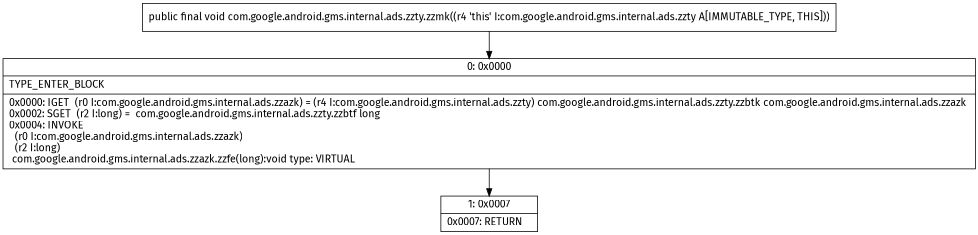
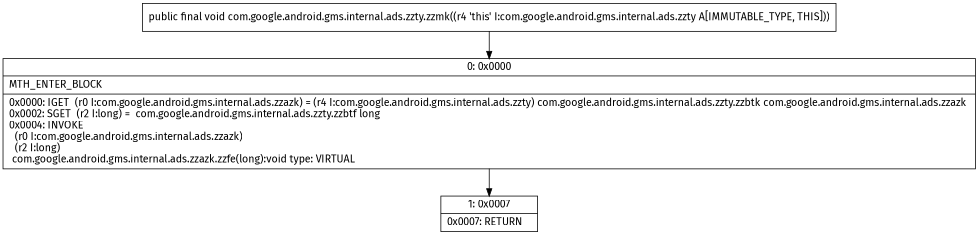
(57, 85) -> (56, 85)
